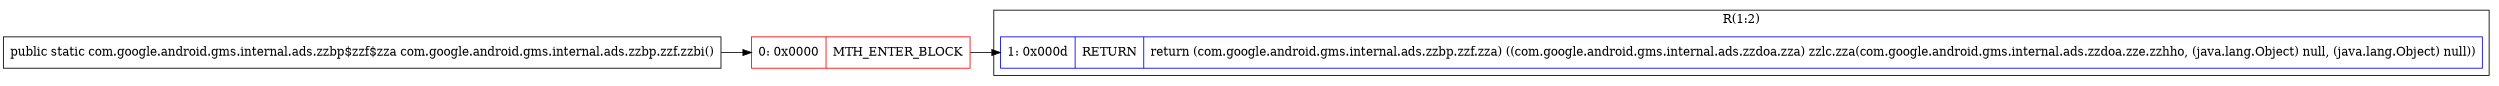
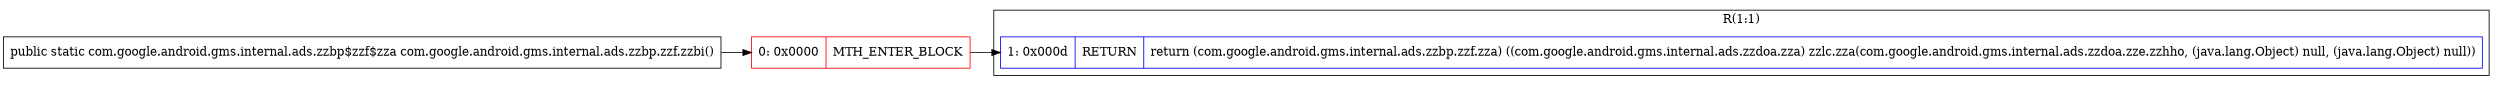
(1741, 20) -> (1741, 20)
